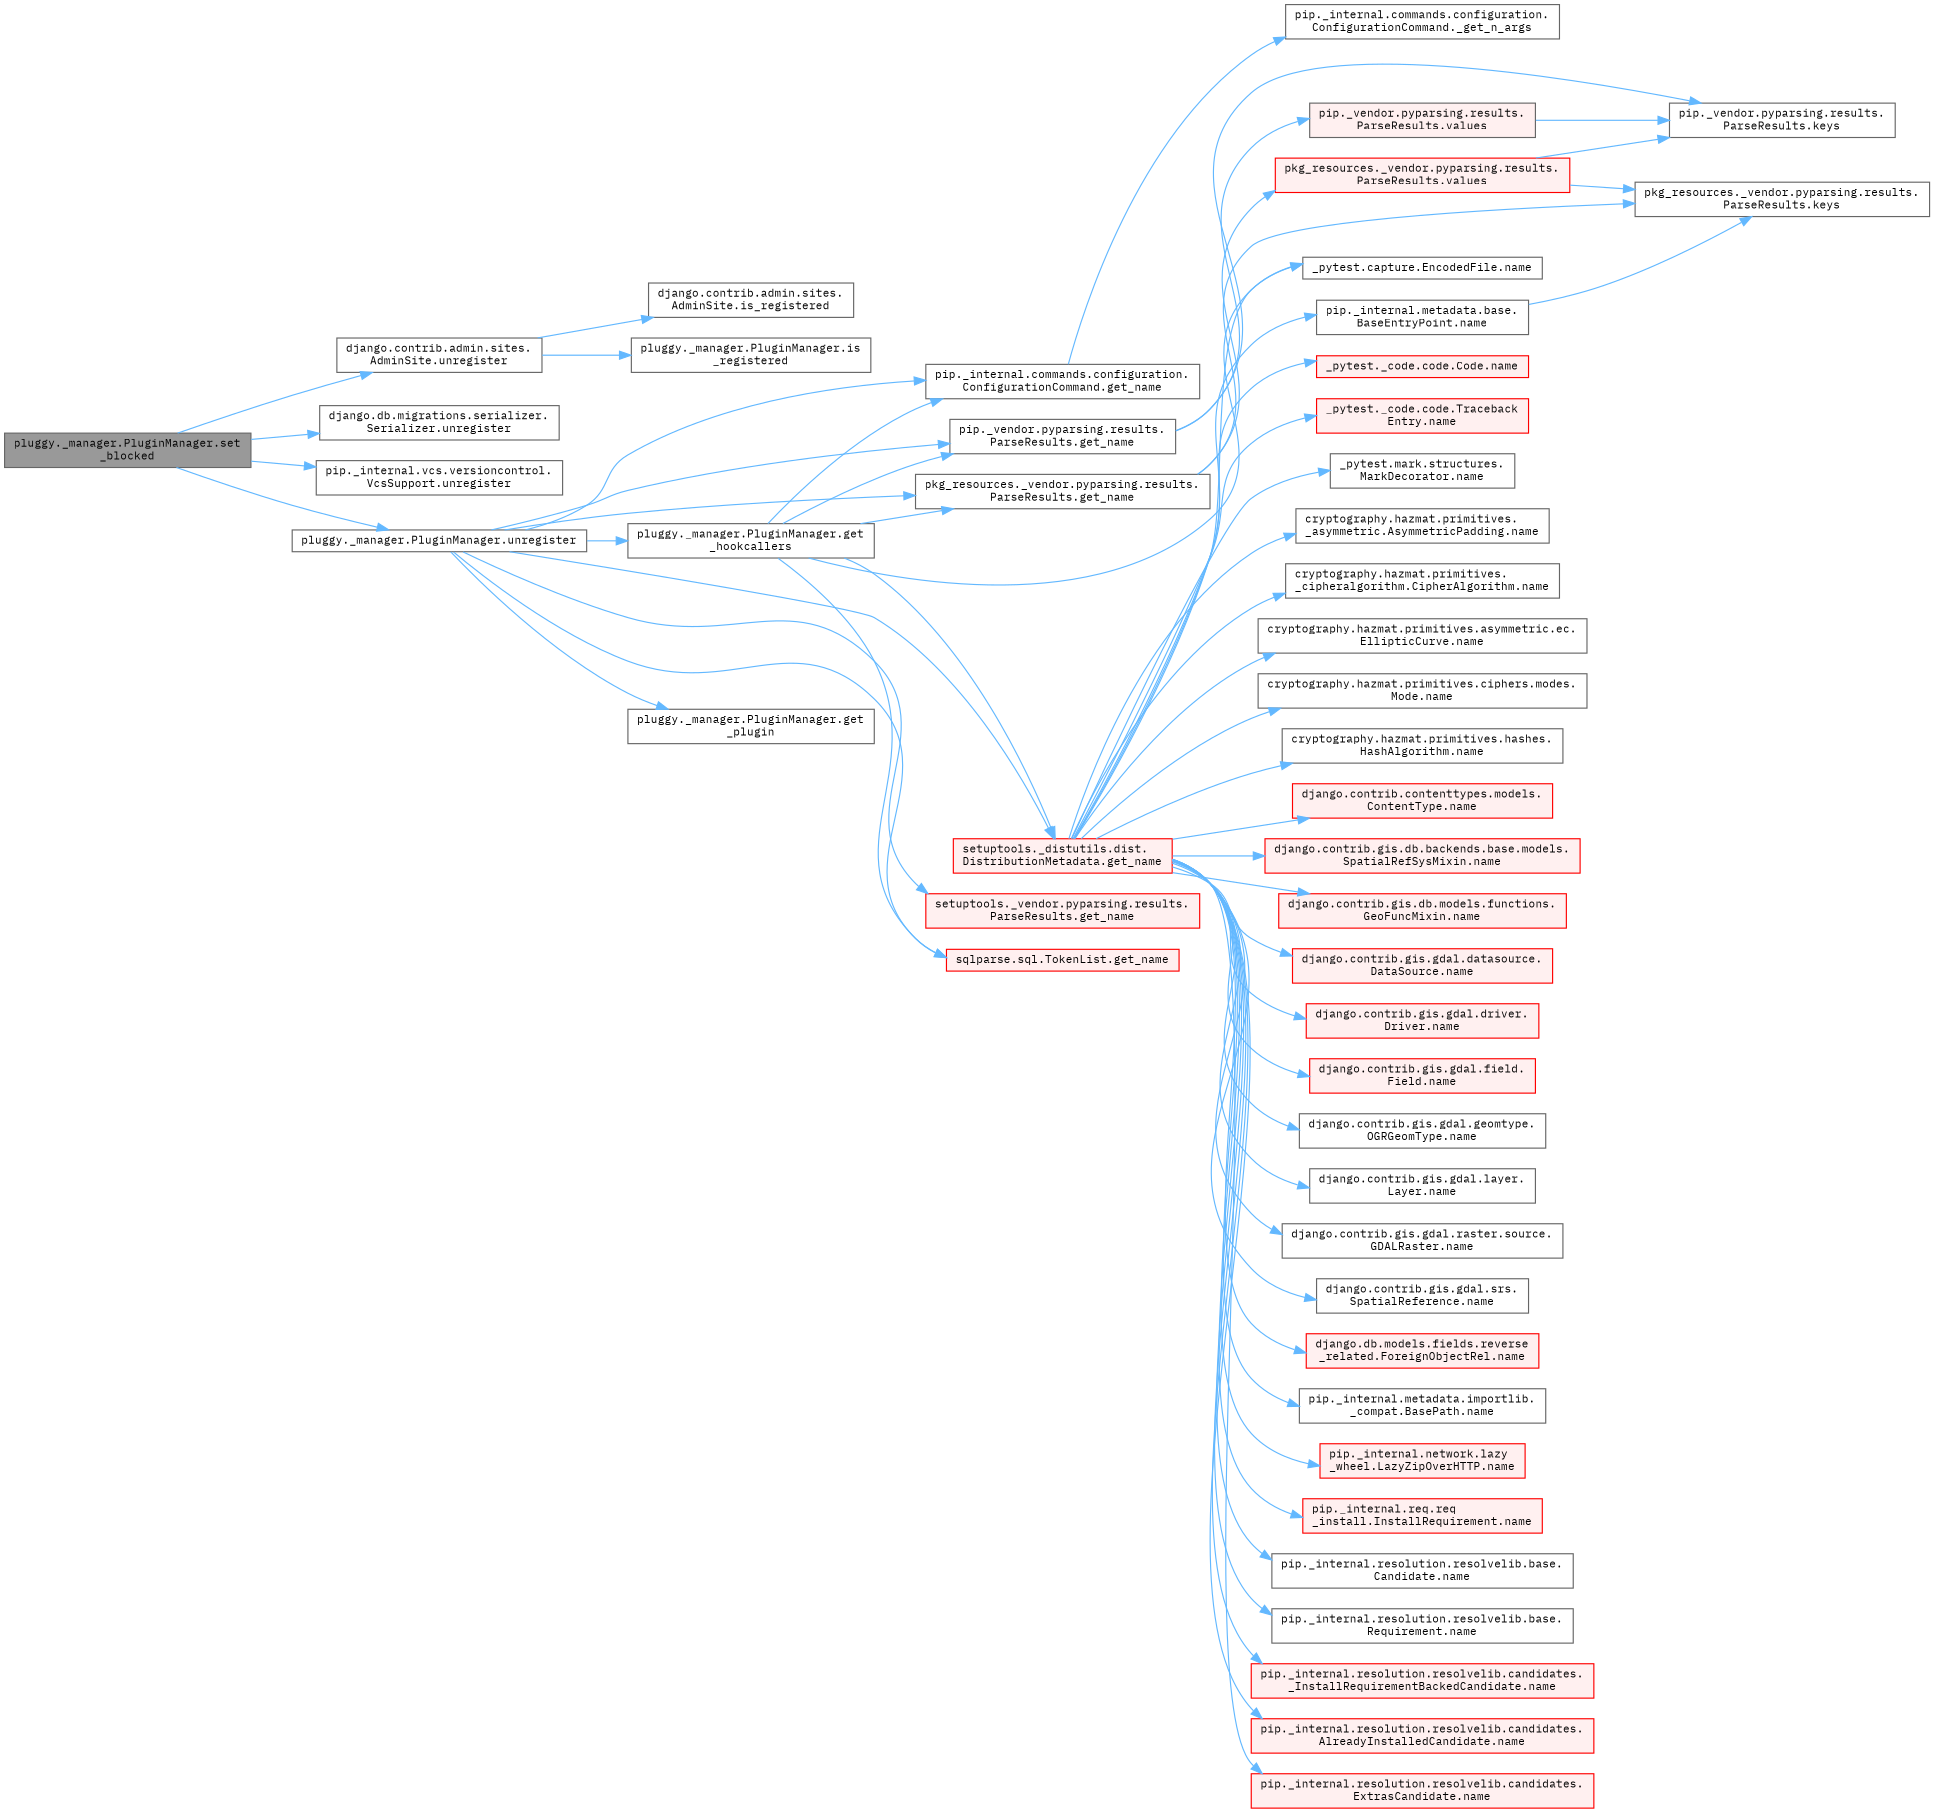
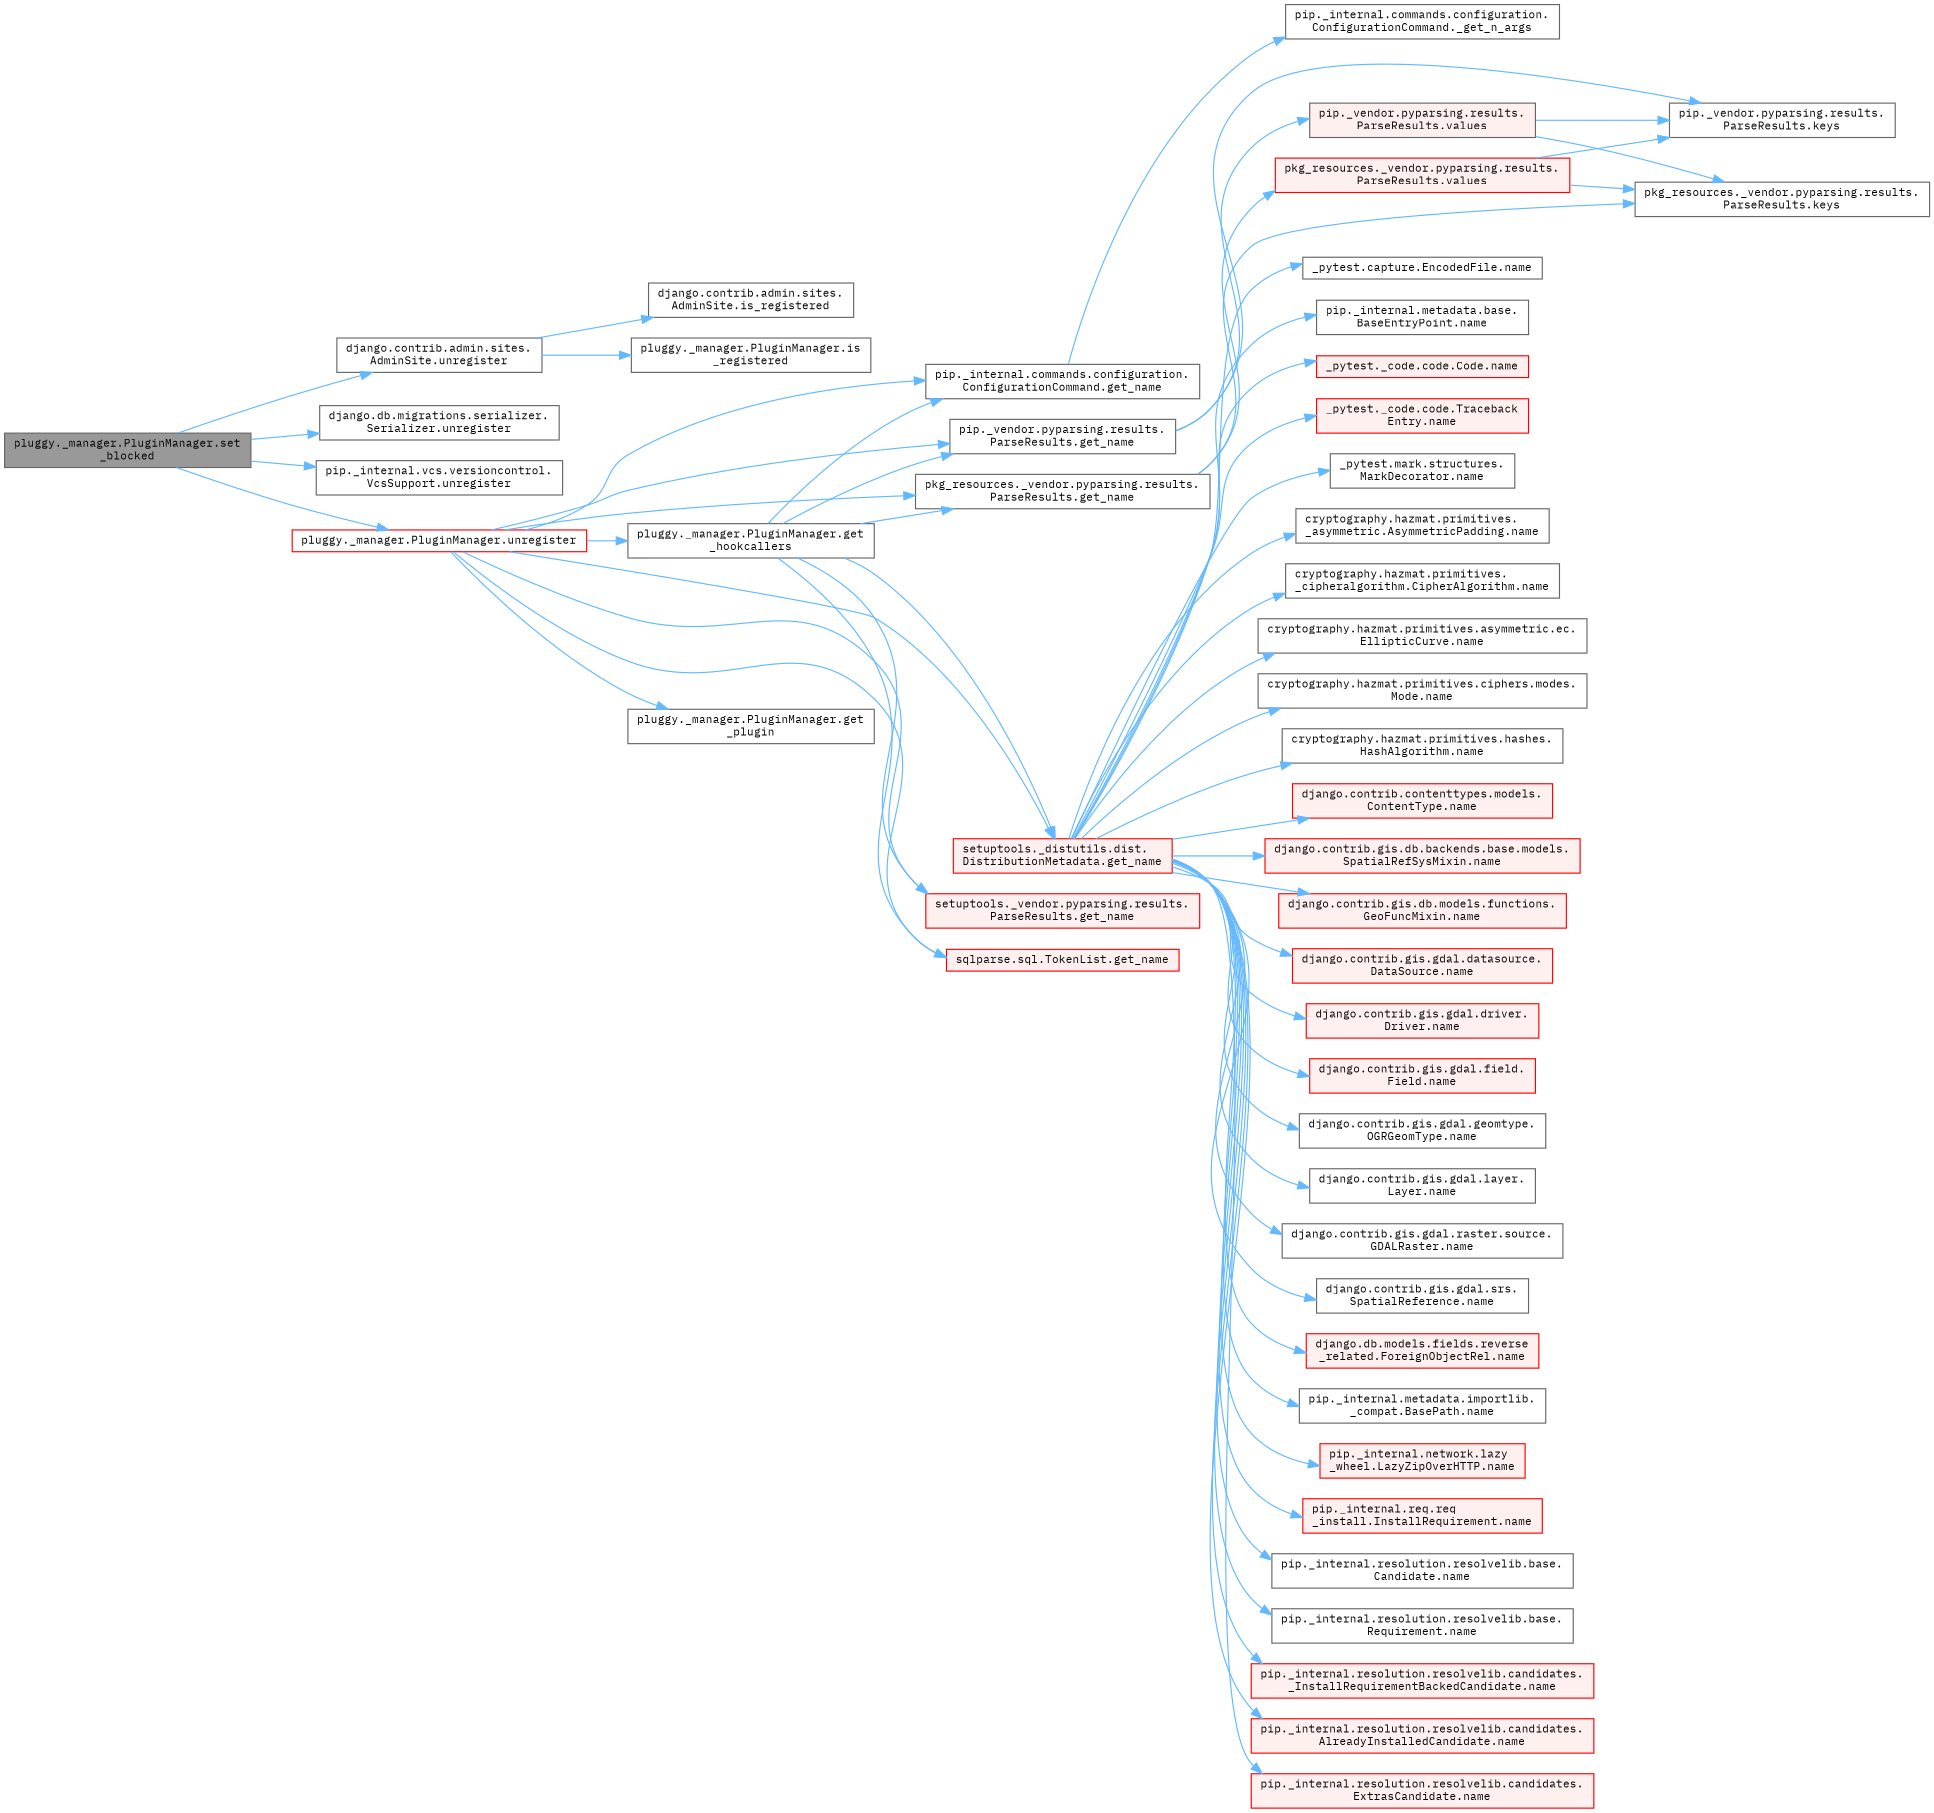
(1638, 272) -> (1625, 155)
(439, 541) -> (439, 541)
(1157, 553) -> (895, 678)
